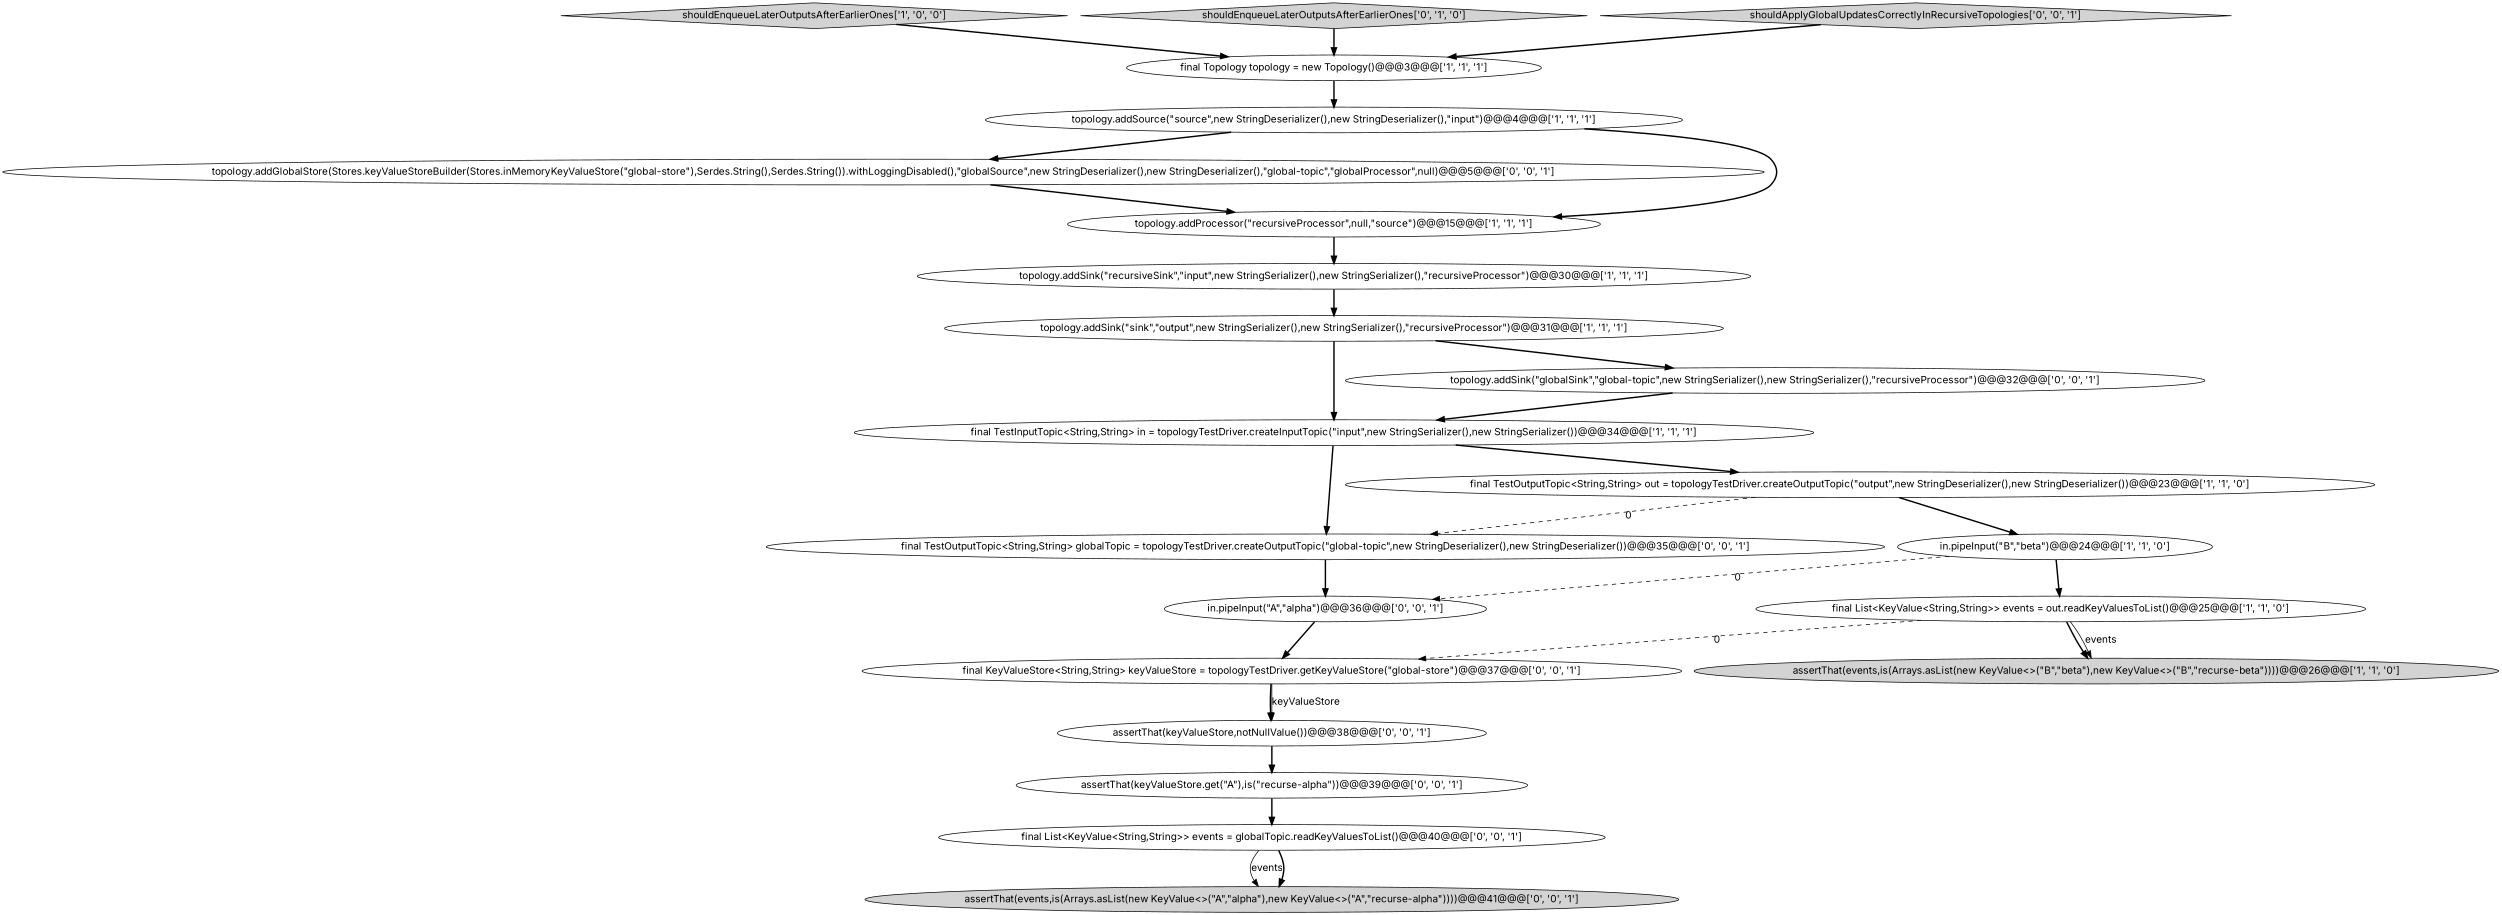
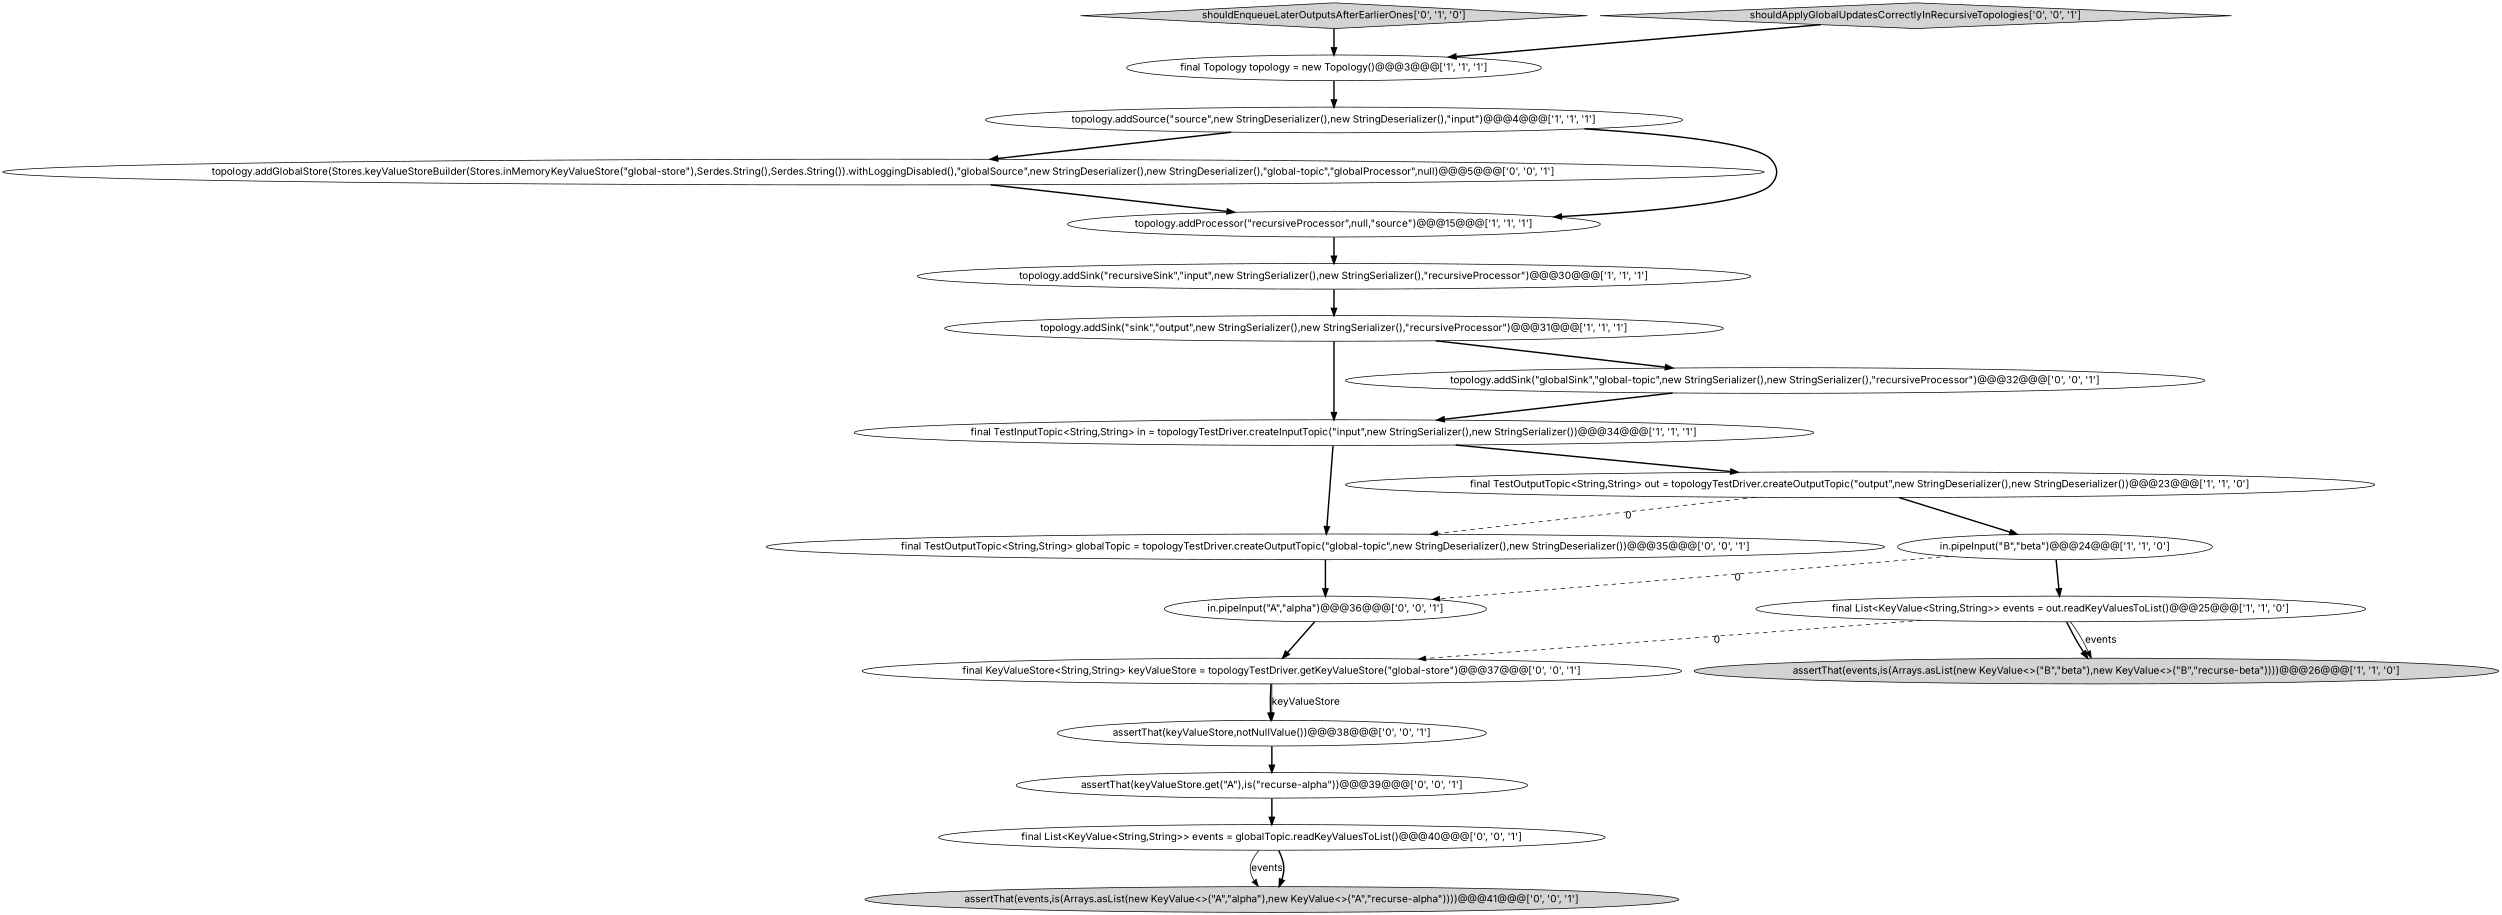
(814, 16) -> none
